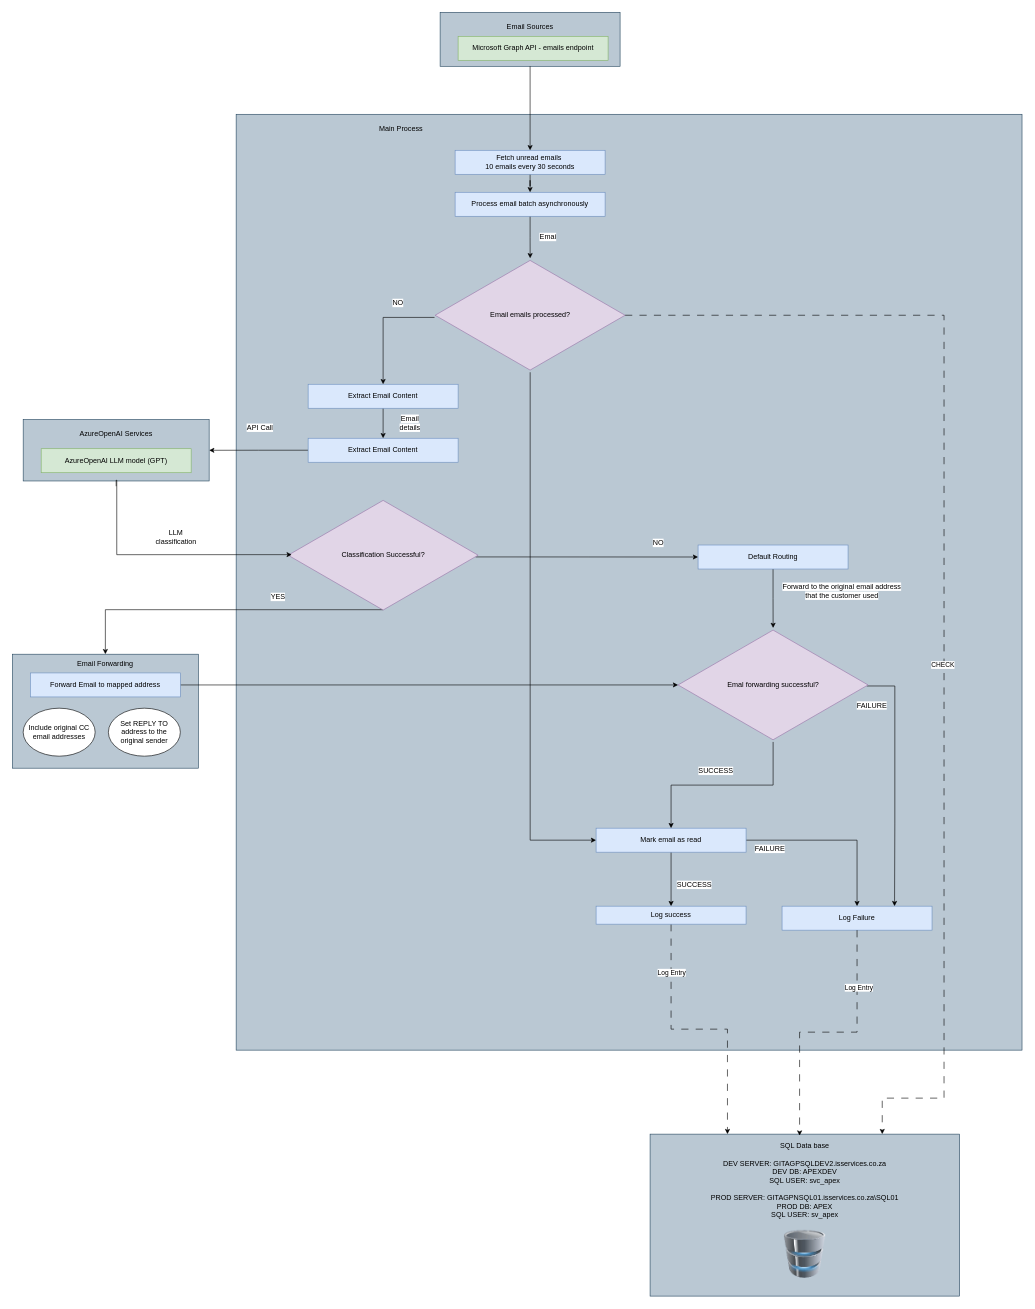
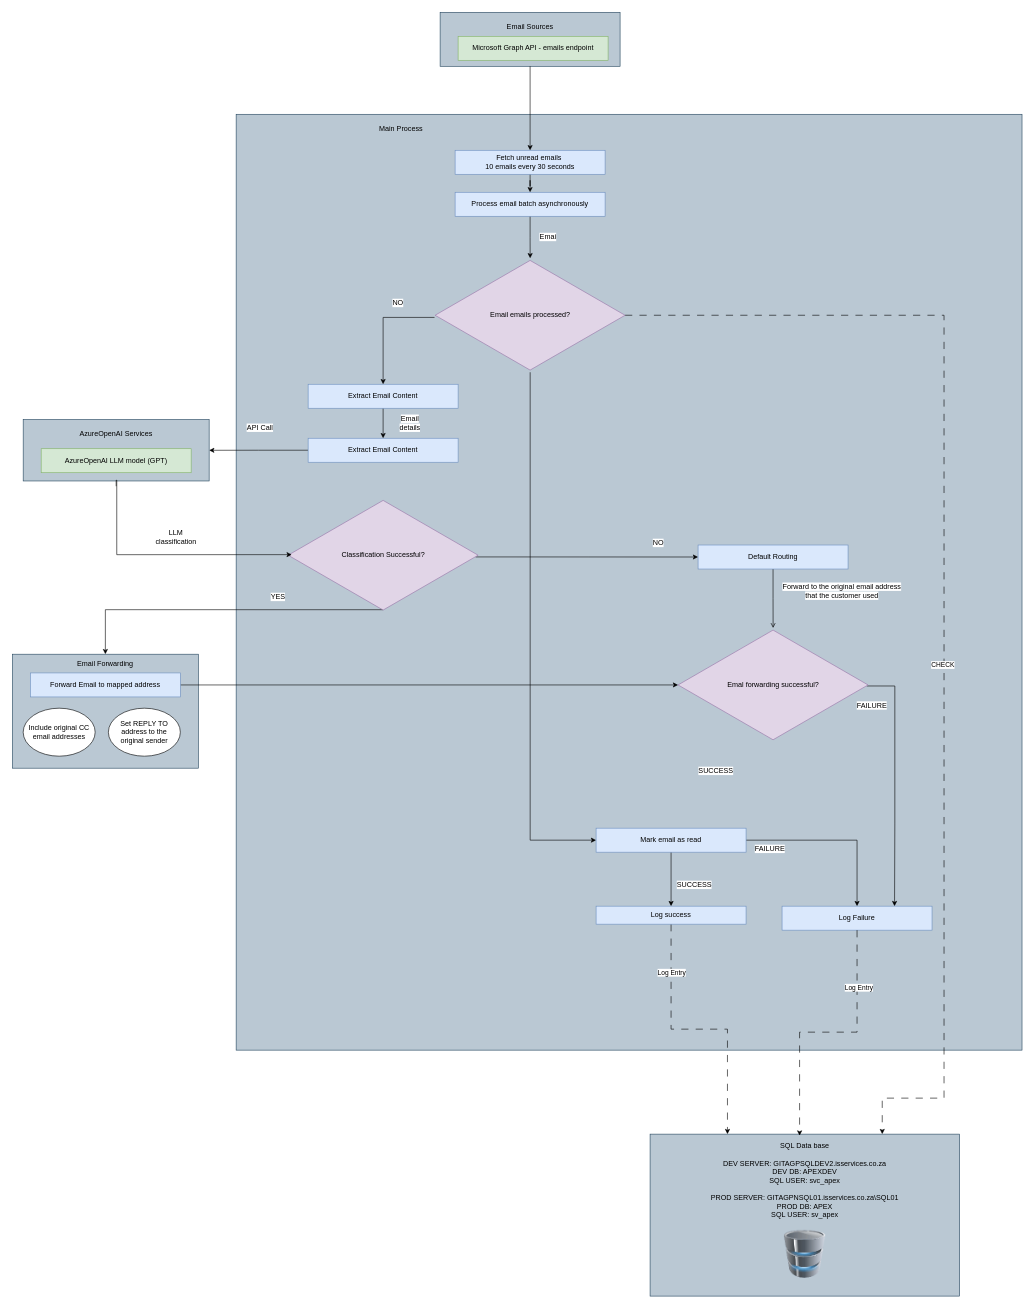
(773, 622) -> (773, 624)
(671, 785) -> none
